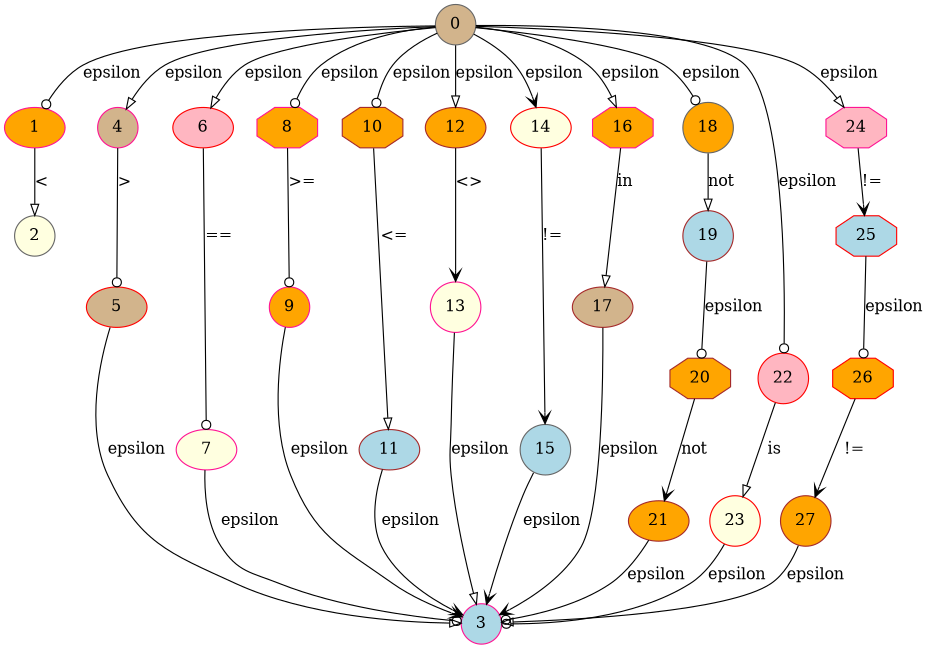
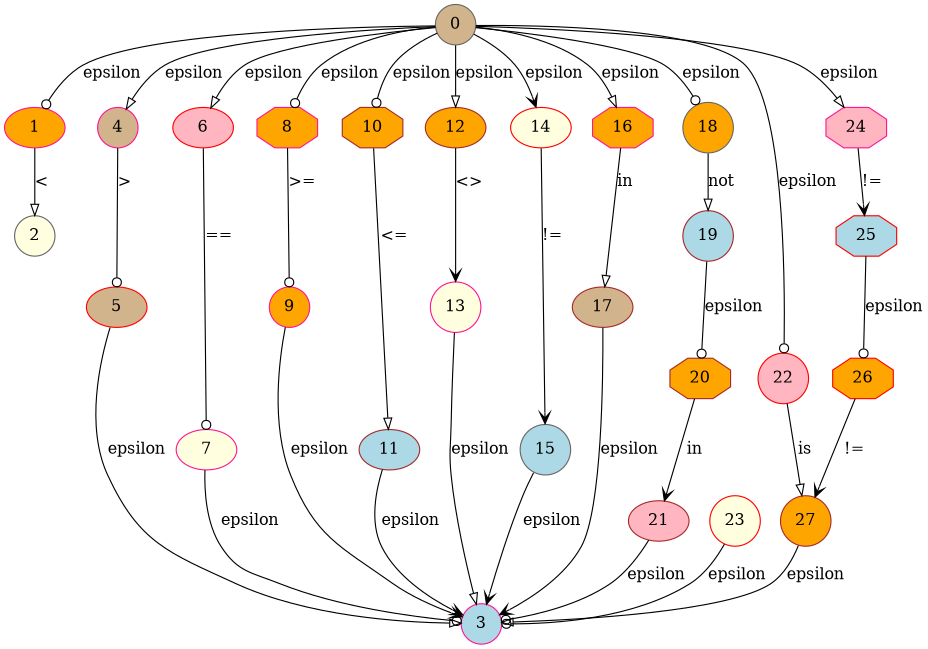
(761, 444) -> (794, 444)
(695, 450) -> (695, 450)
(659, 521) -> (659, 521)
